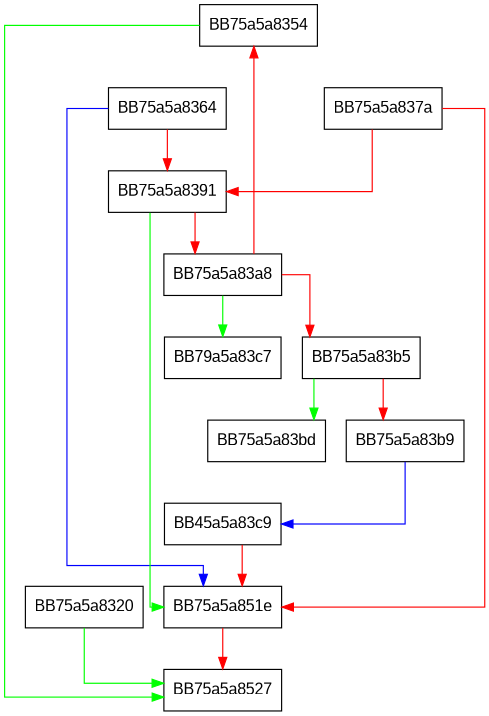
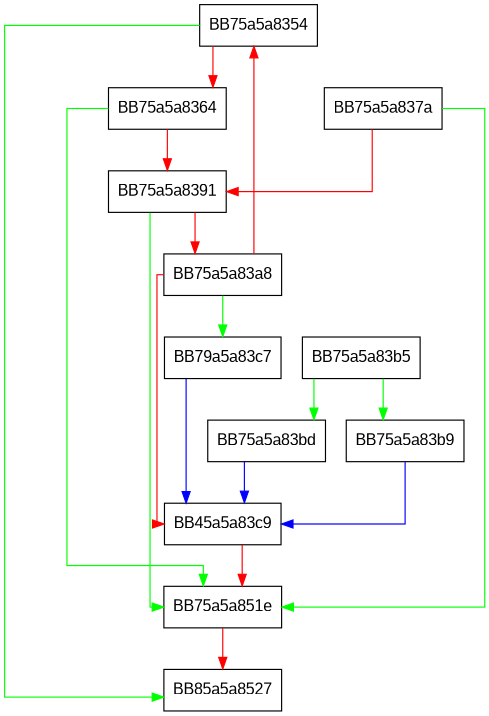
none -> (213, 61)
(310, 286) -> (157, 396)
(67, 389) -> (67, 389)
(383, 393) -> (383, 393)
(485, 432) -> (485, 432)
none -> (186, 435)
none -> (244, 477)
(84, 607) -> none
(223, 690) -> (223, 690)
